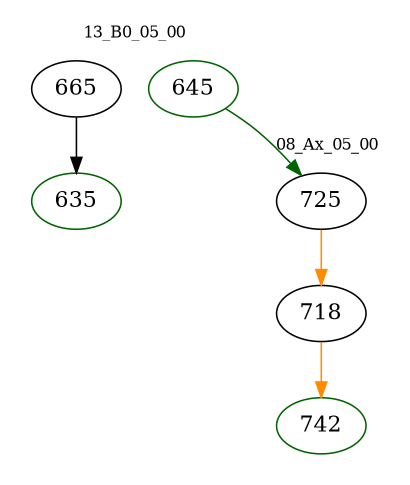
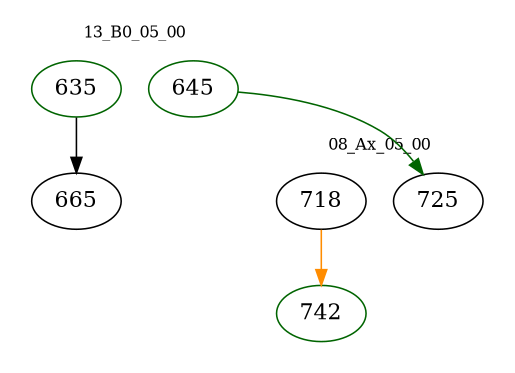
(76, 137) -> (76, 137)
(321, 250) -> none
